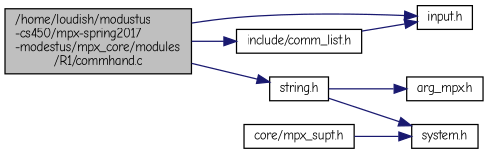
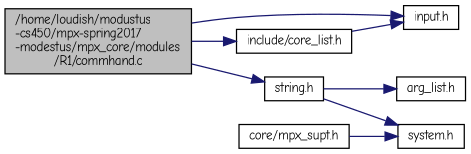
(299, 41) -> (294, 41)
(445, 89) -> (431, 89)
